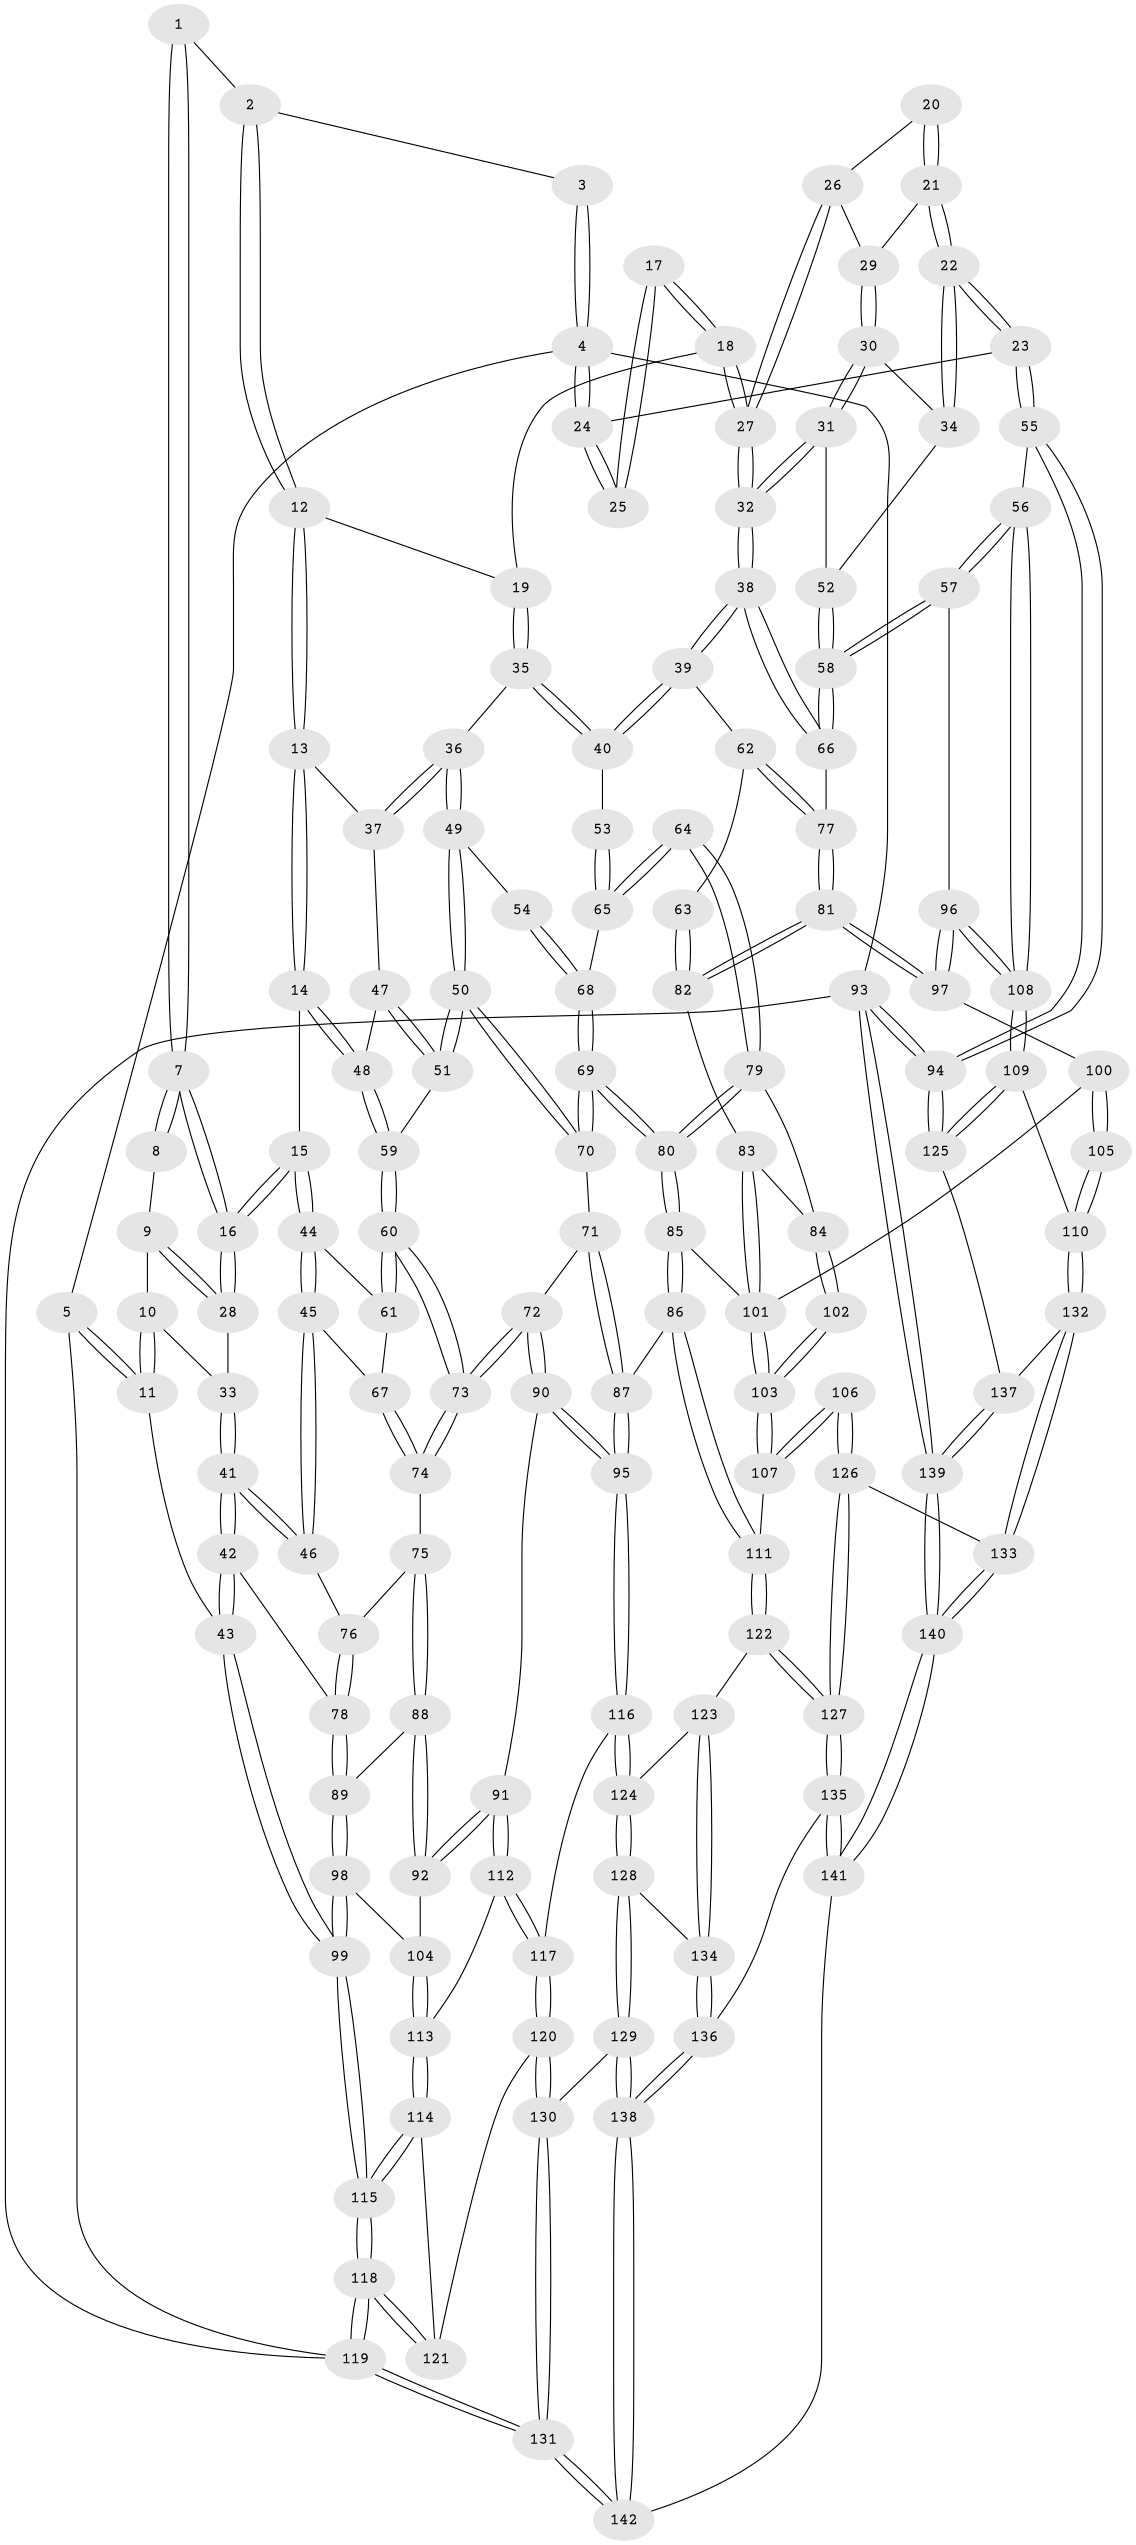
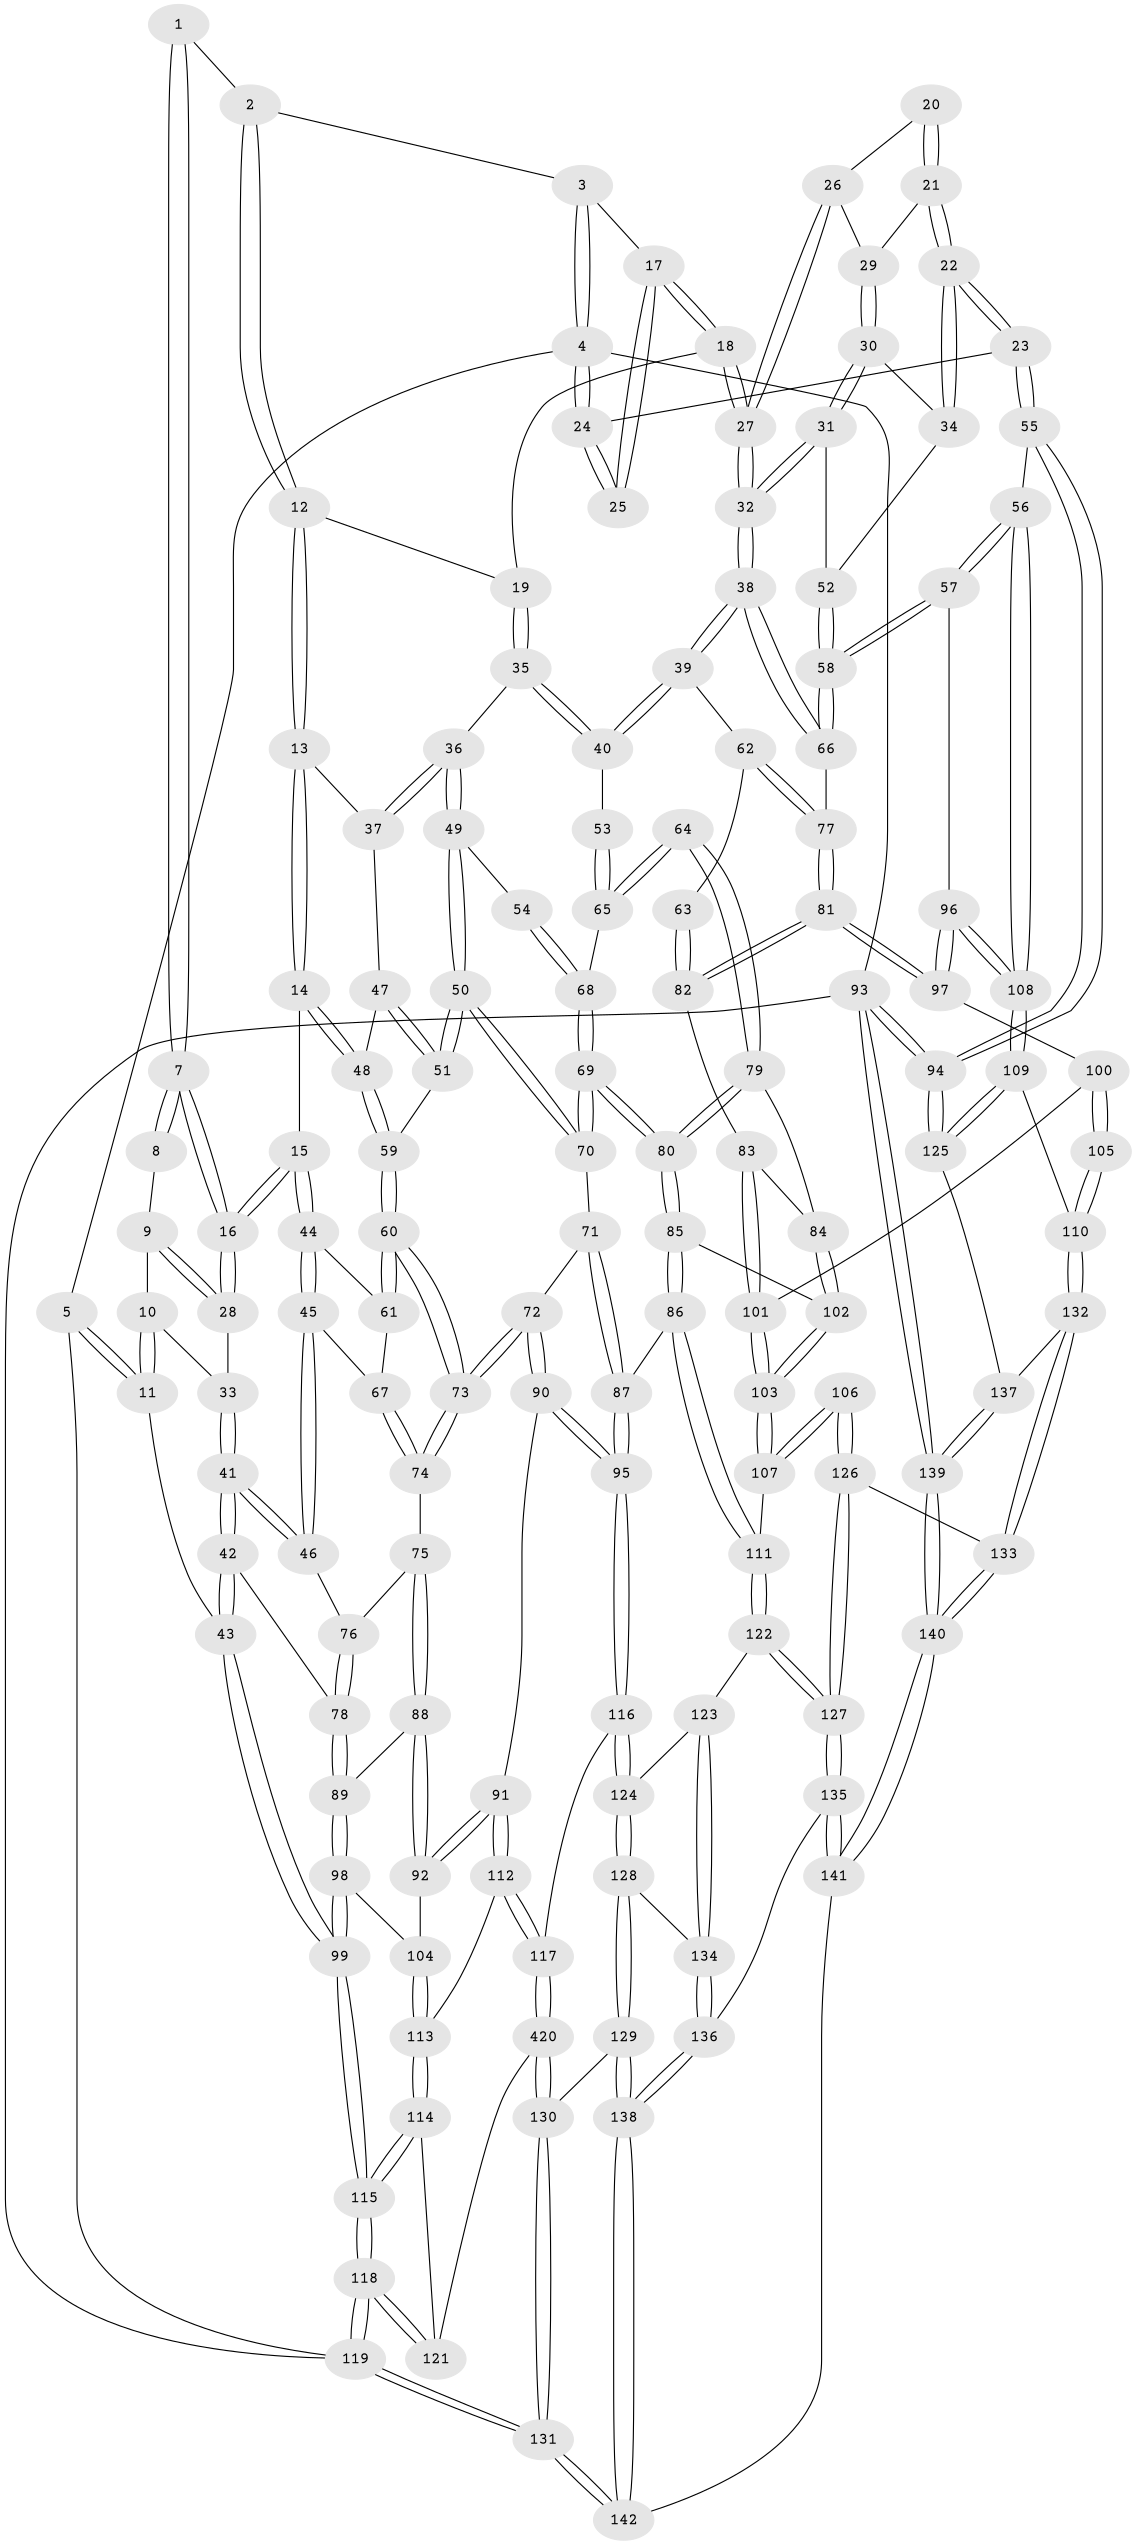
none -> (618, 226)
(715, 1272) -> (767, 1278)
(543, 2037) -> (543, 2037)
